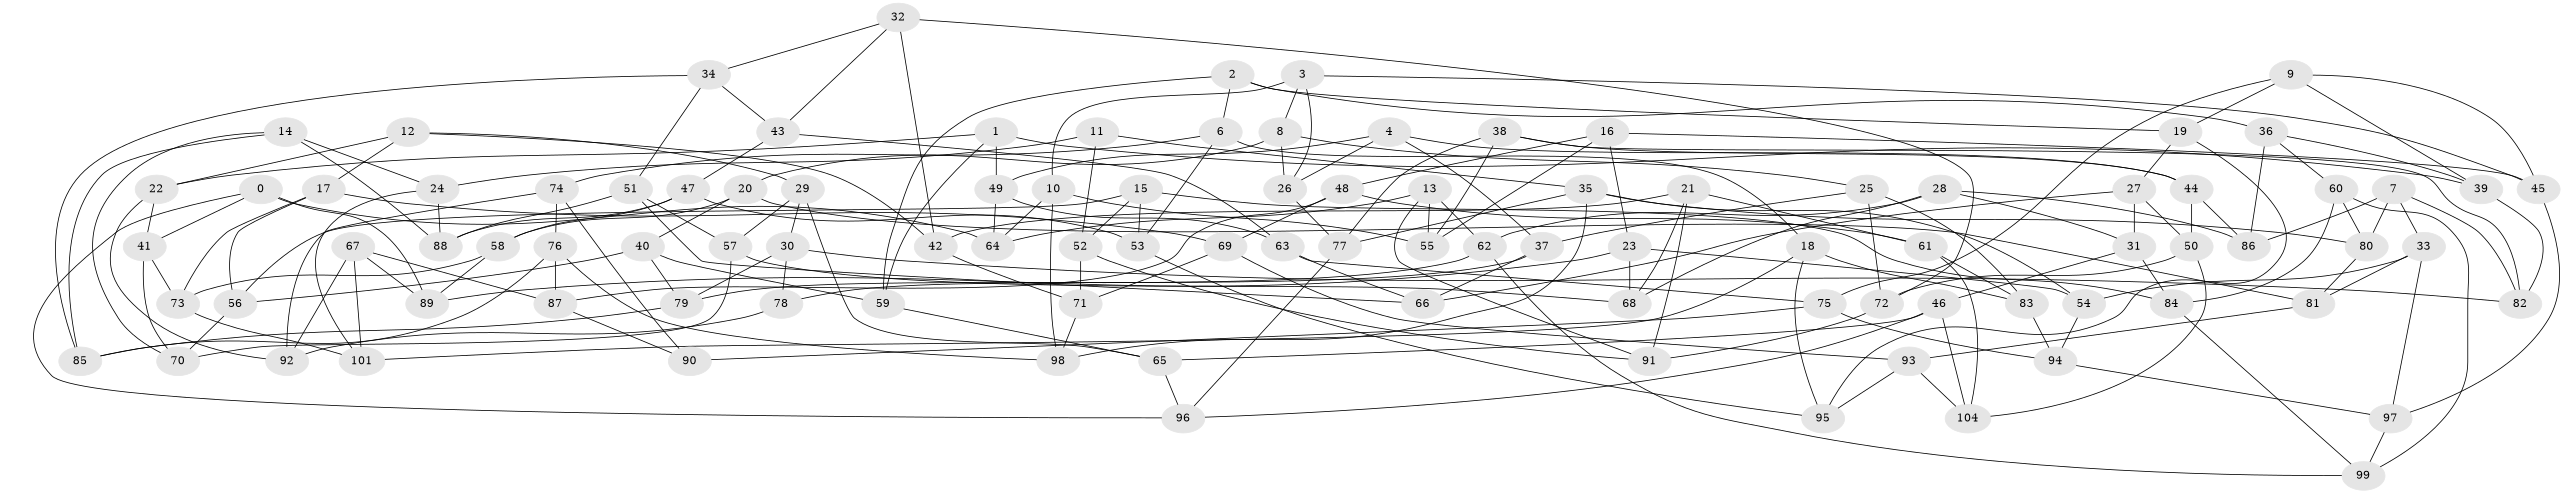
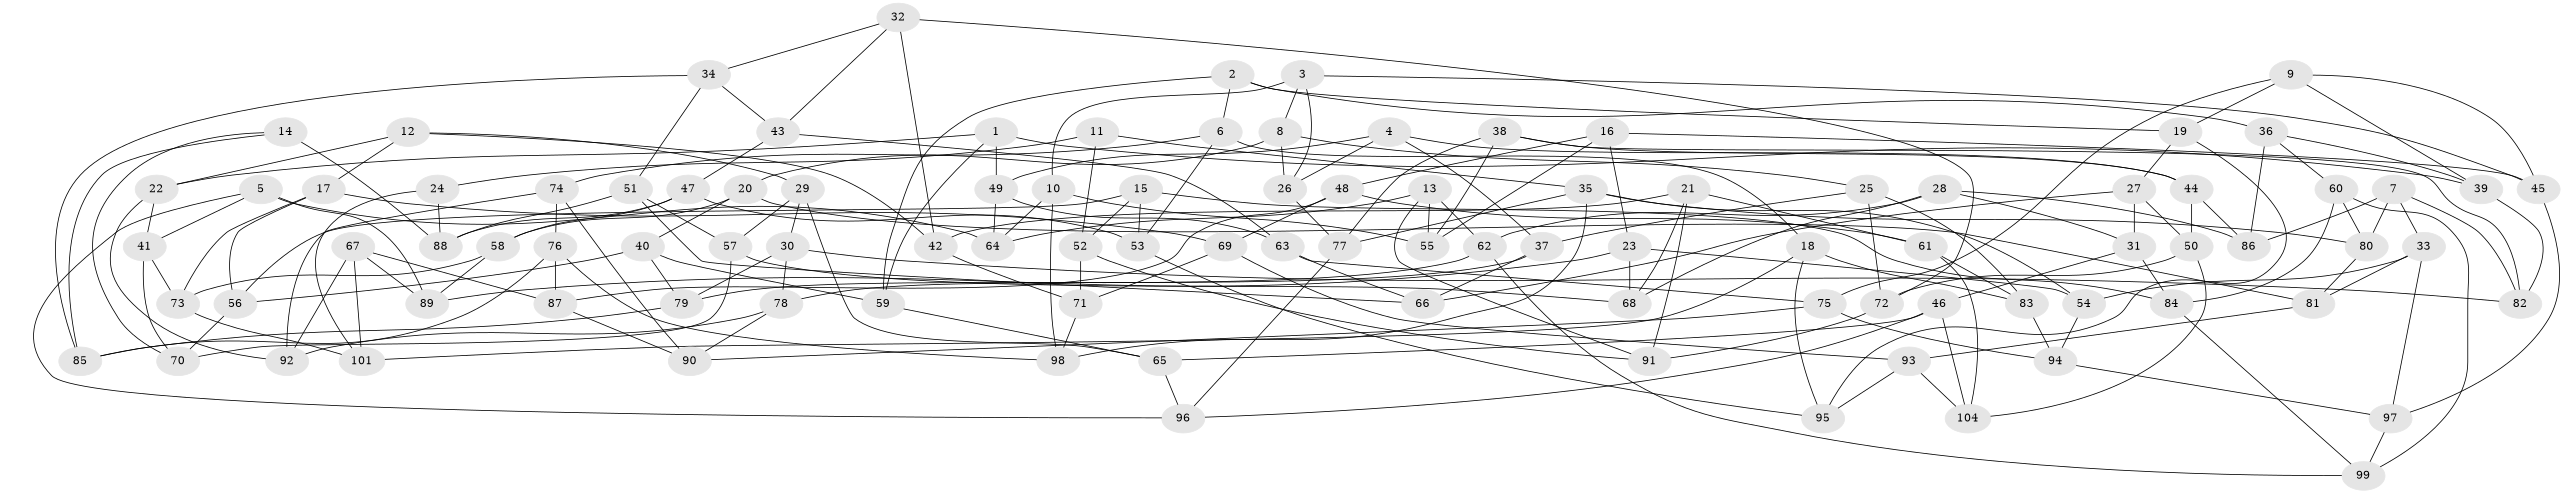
(353, 158) -> none
(261, 189) -> (261, 189)
none -> (739, 331)
